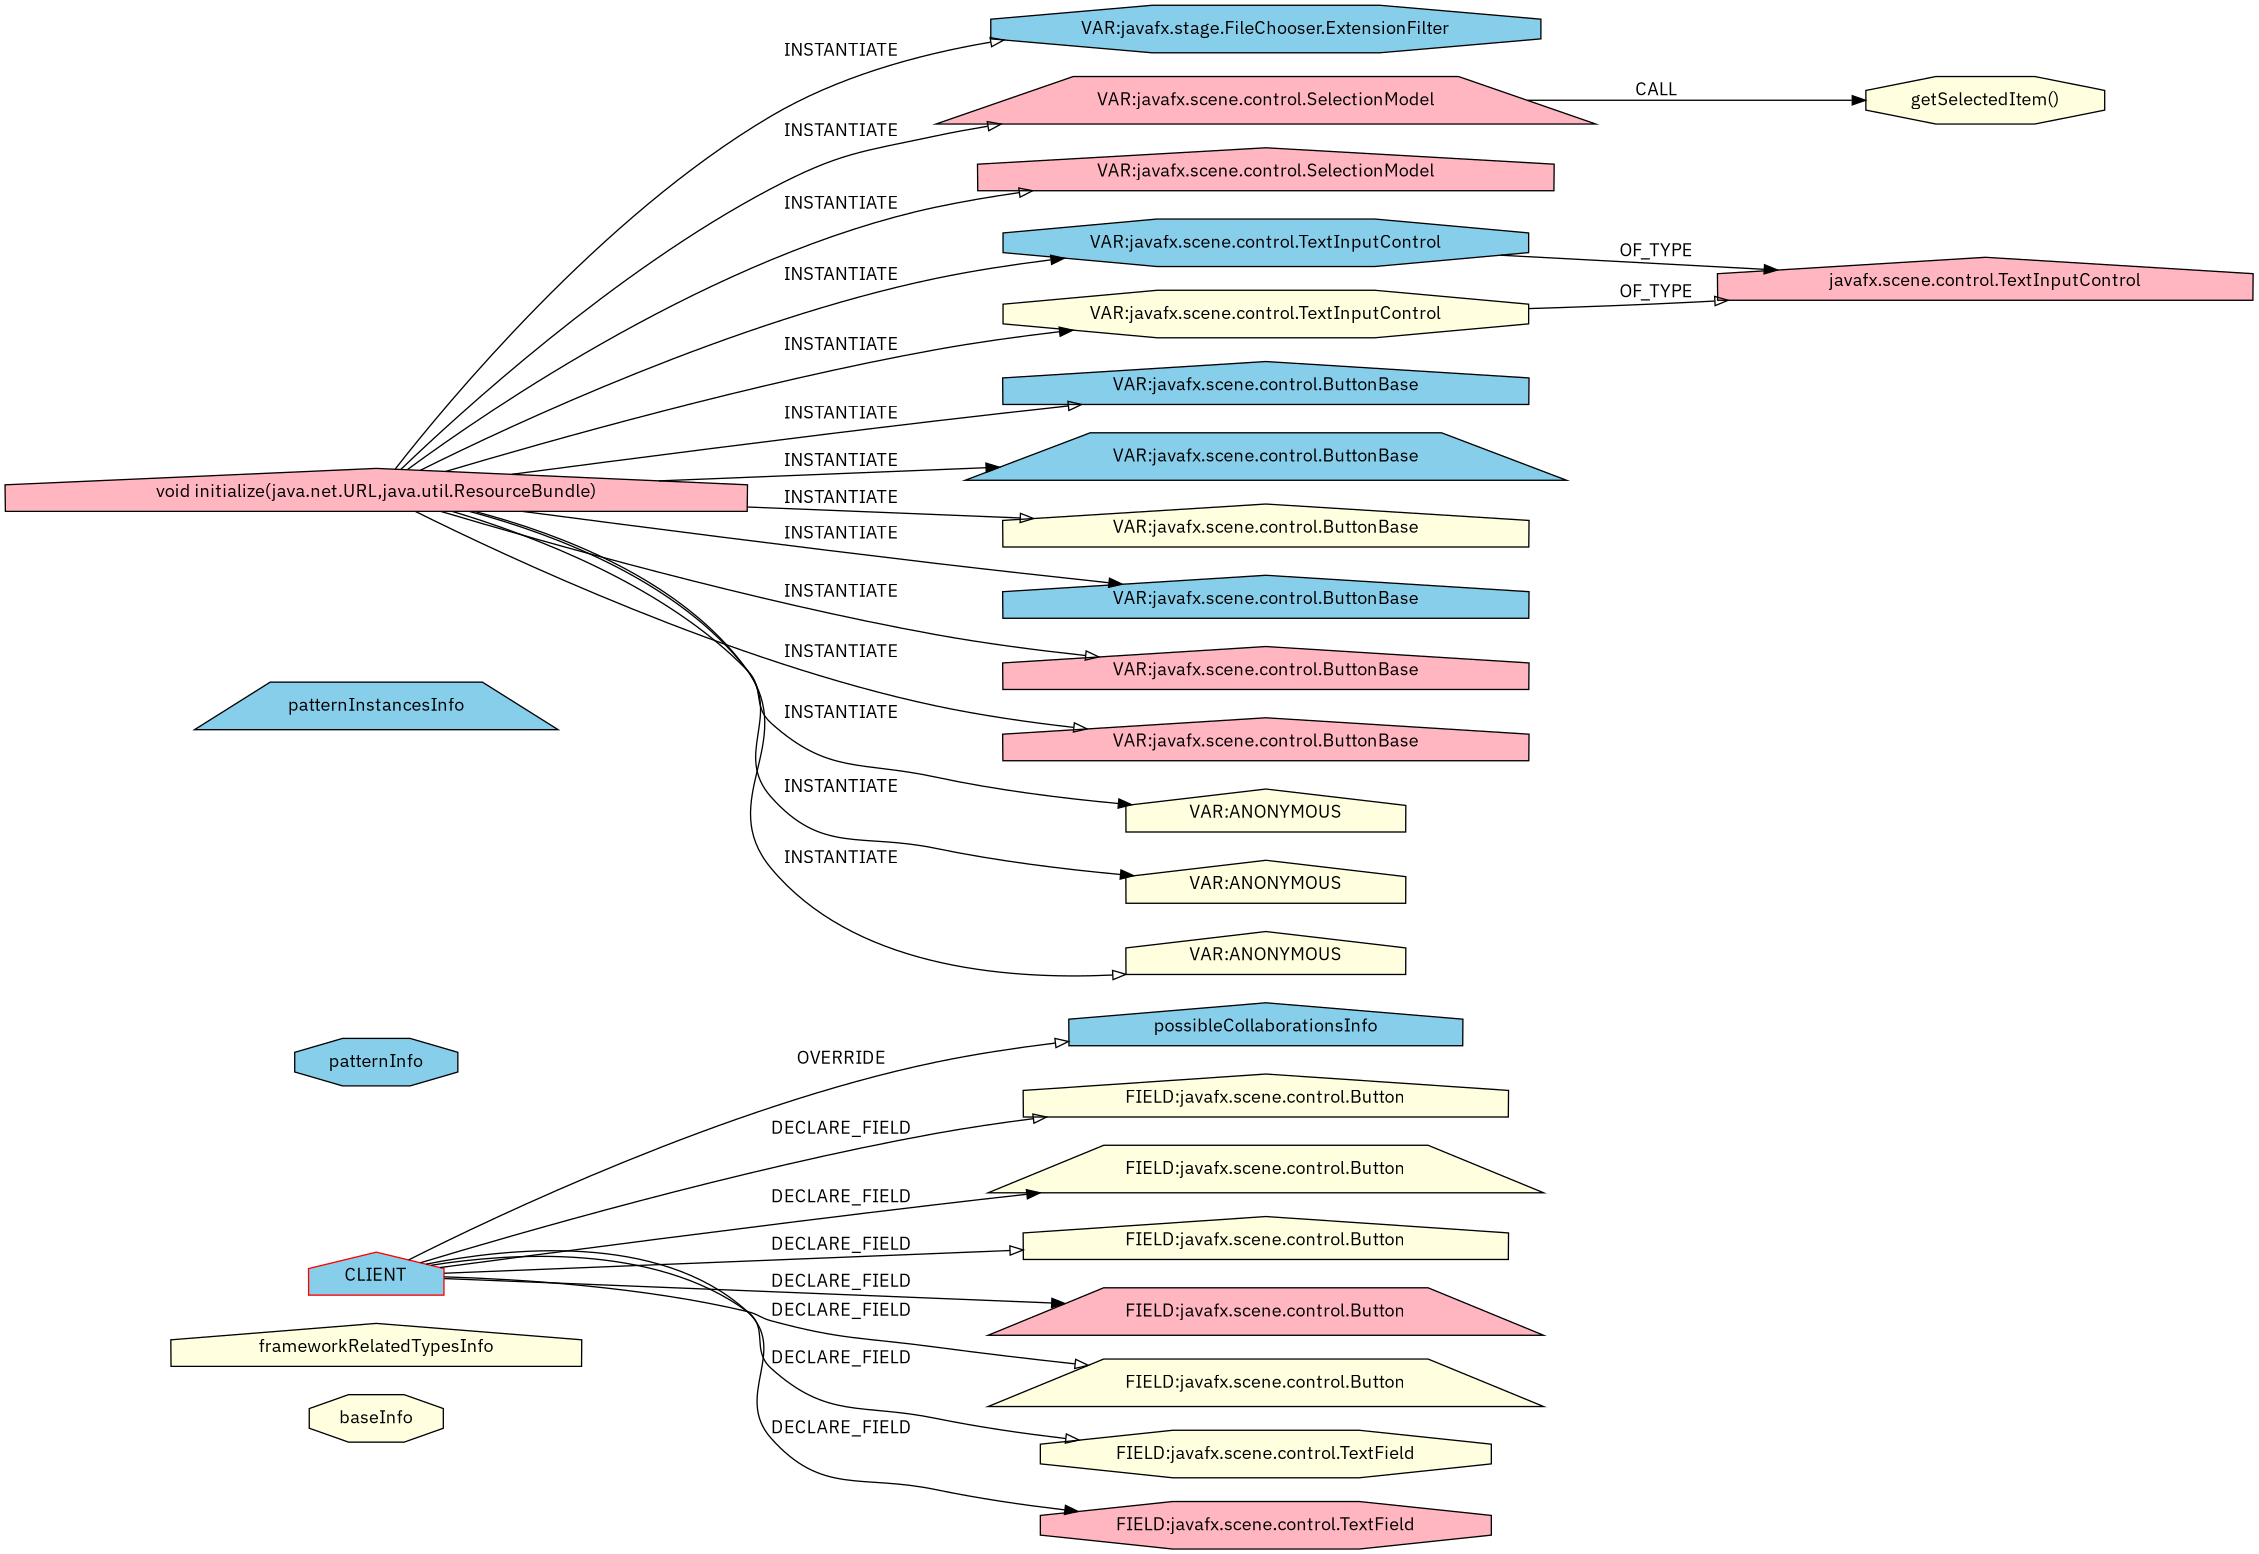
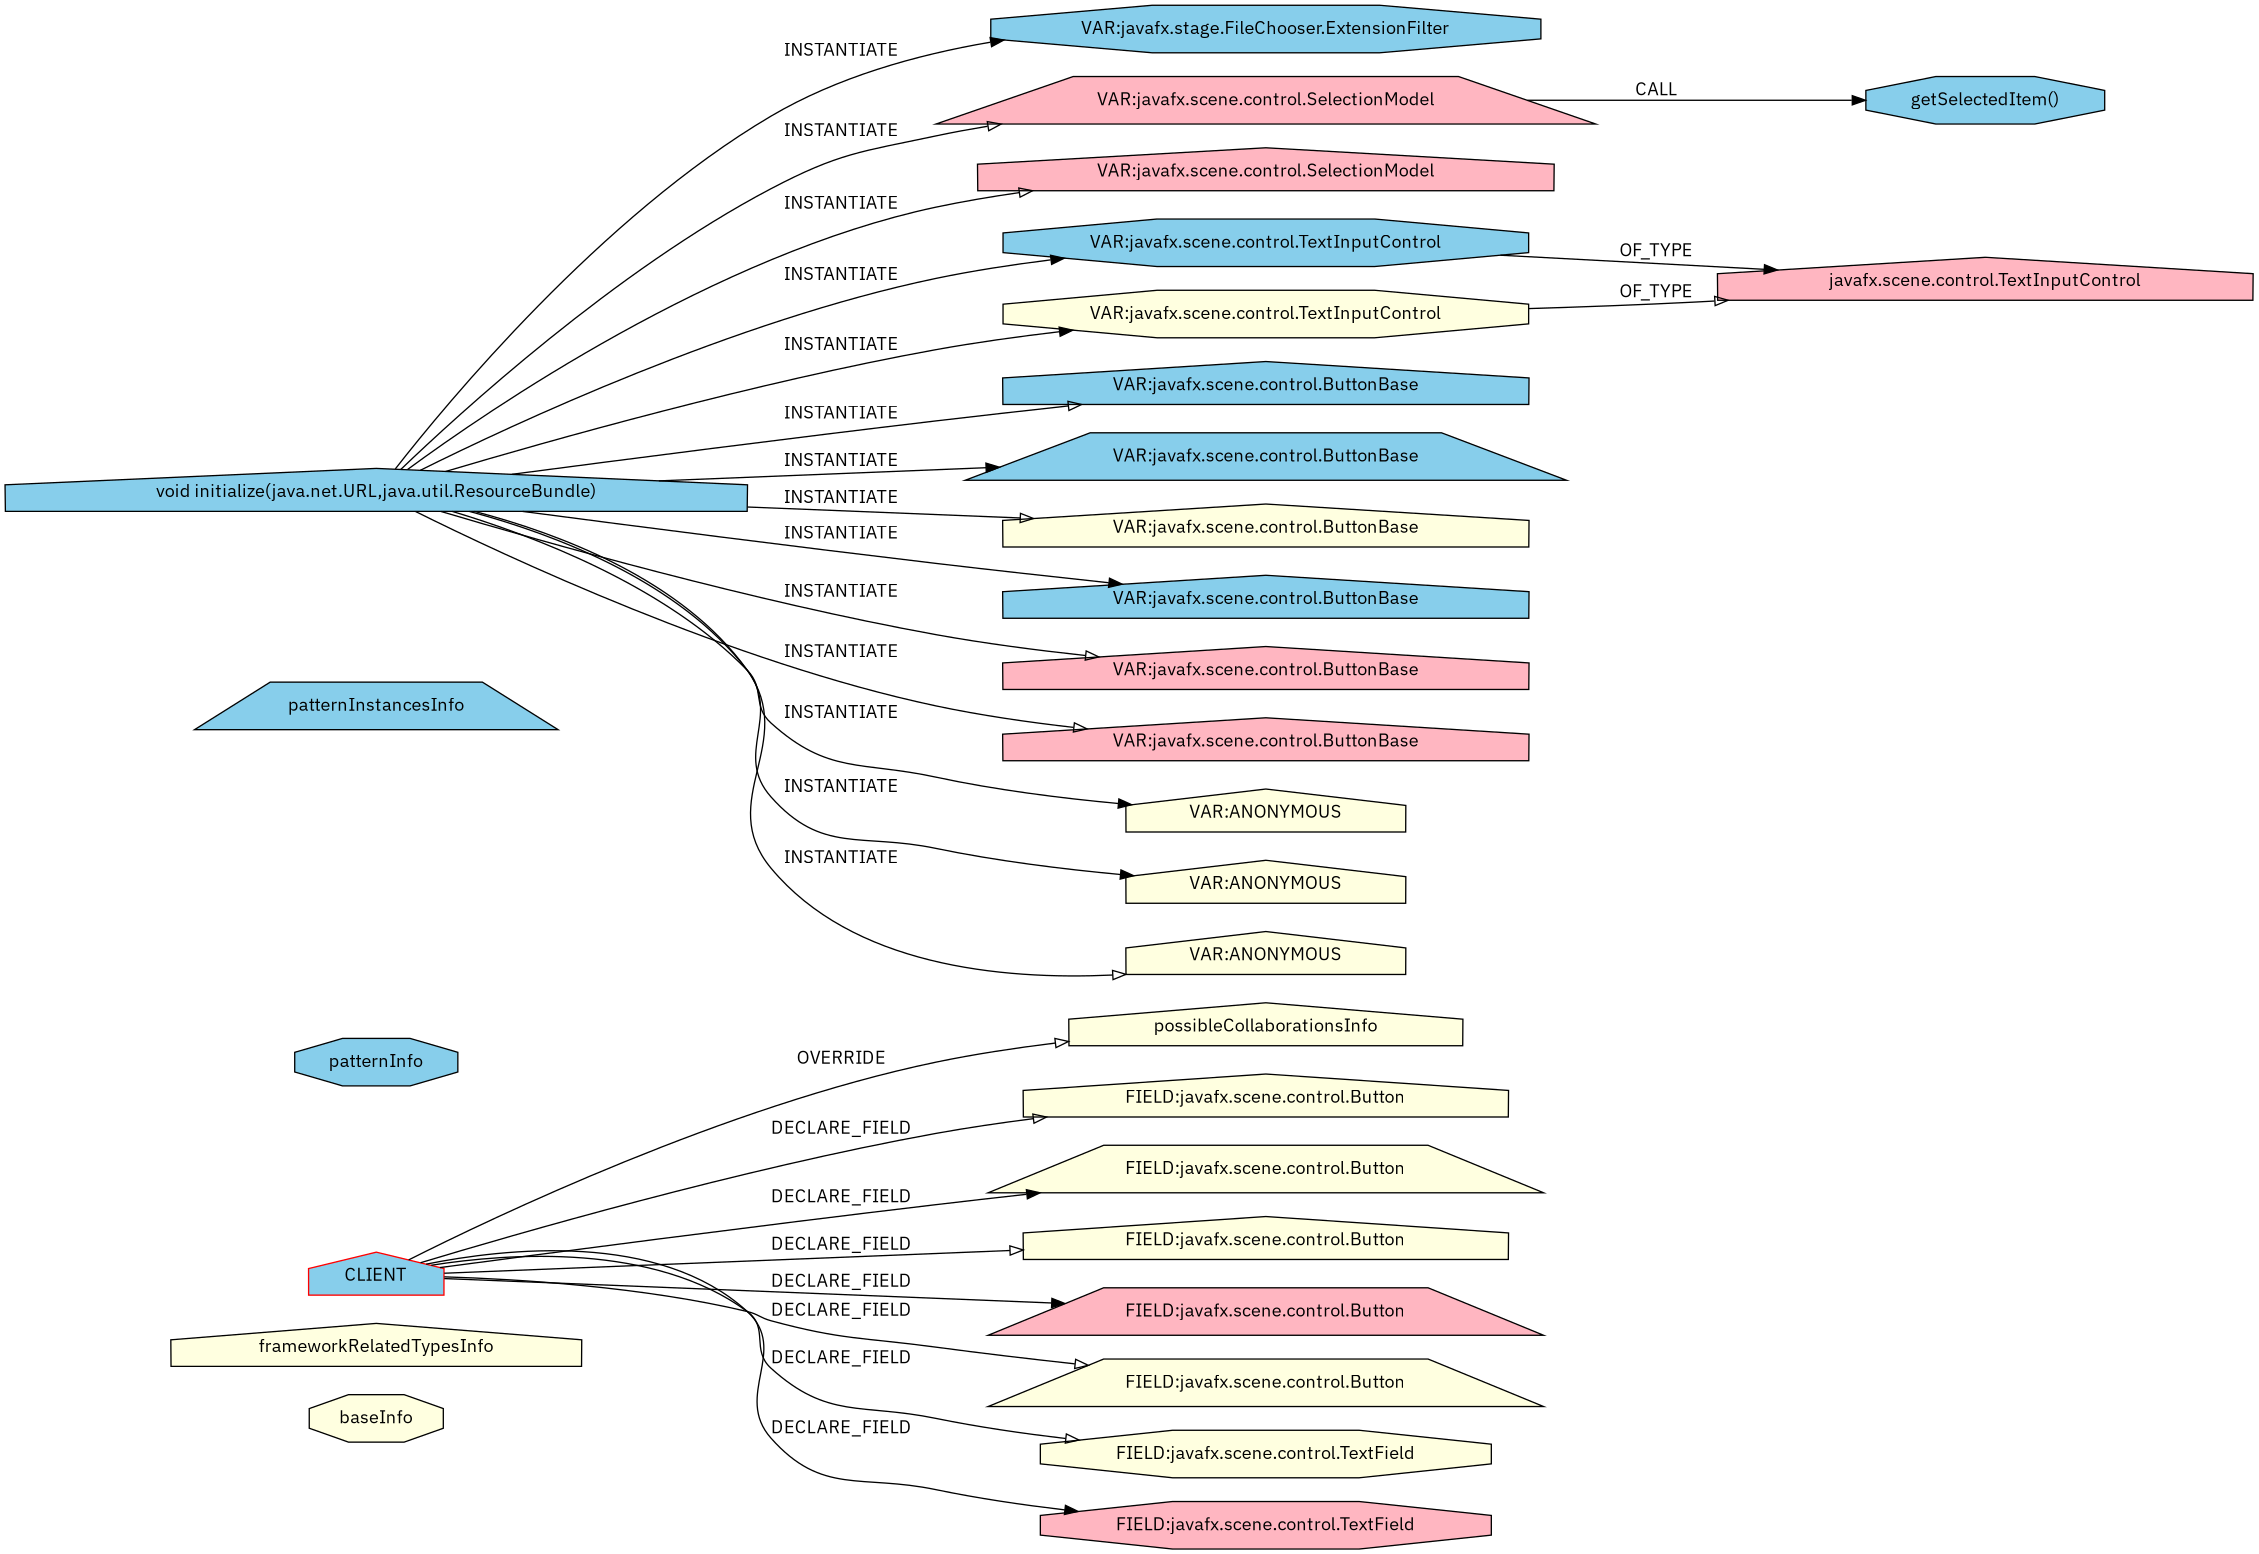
(1985, 100) -> (1985, 100)
(655, 199) -> (655, 199)
(376, 492) -> (376, 492)
(1266, 1027) -> (1266, 1027)
